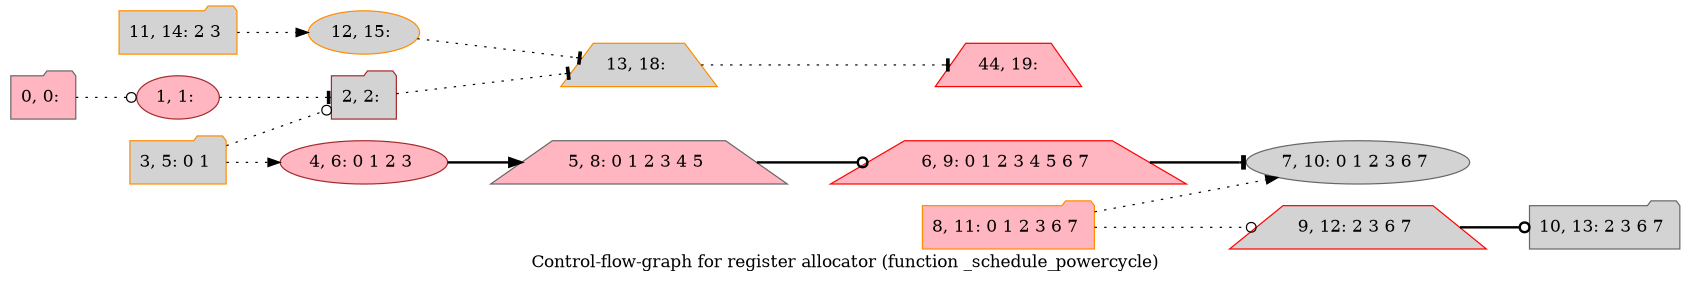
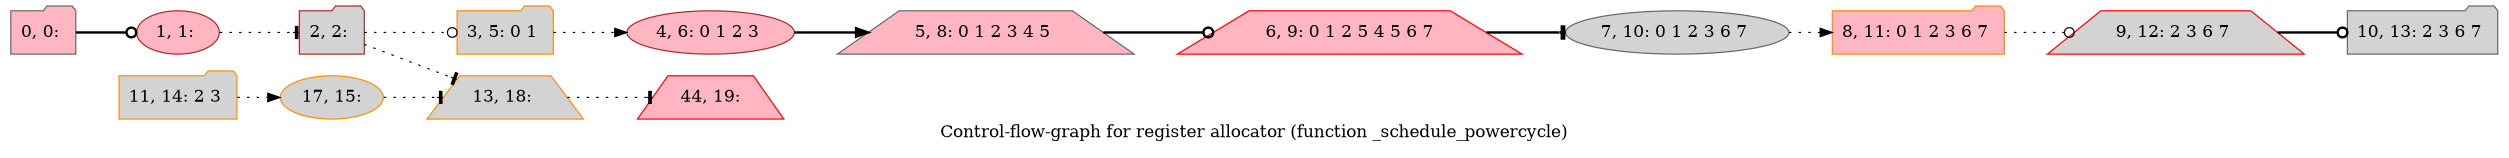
(364, 32) -> (332, 97)
(101, 97) -> (101, 32)
(274, 129) -> (406, 32)
(1008, 162) -> (1350, 32)
(1180, 196) -> (1804, 32)
